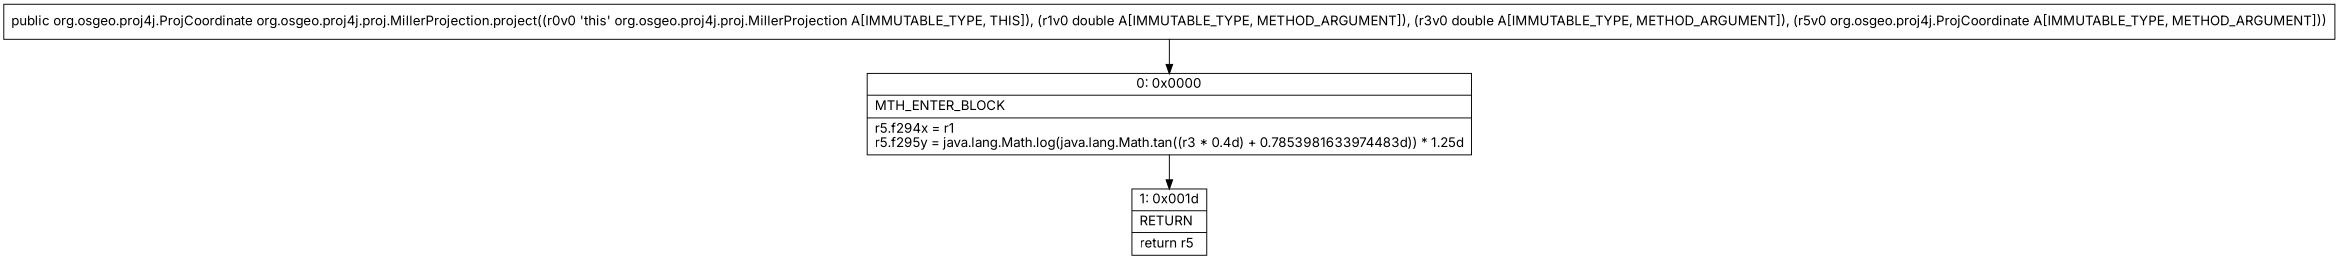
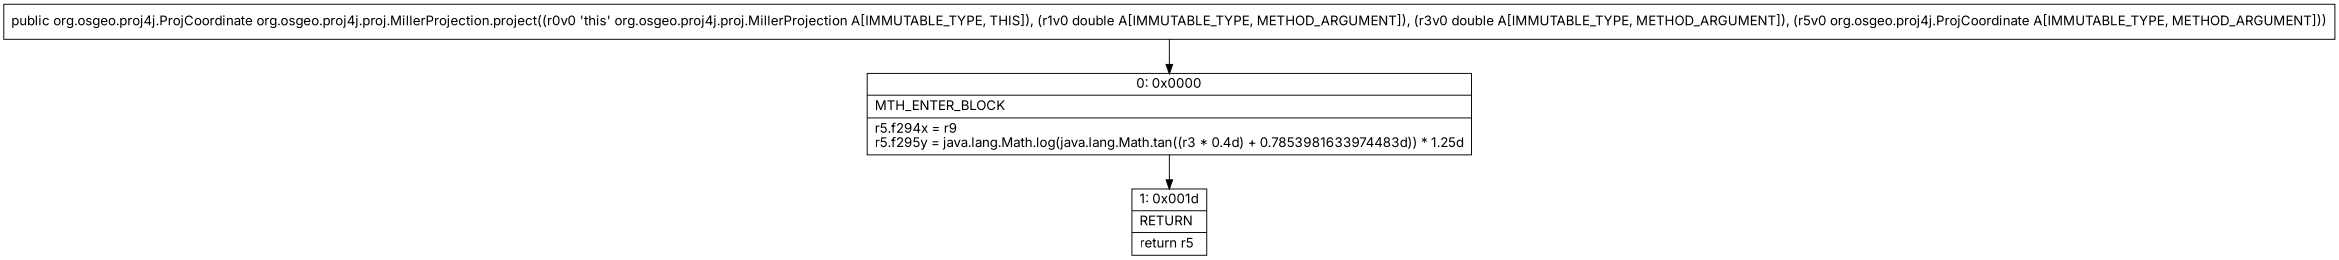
(915, 129) -> (916, 129)
